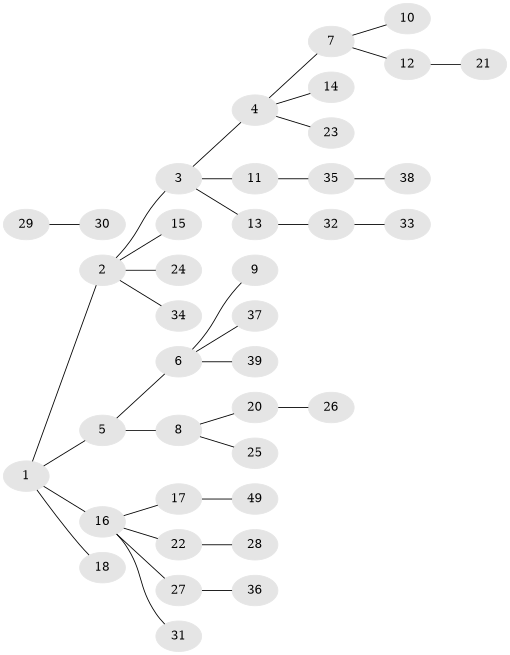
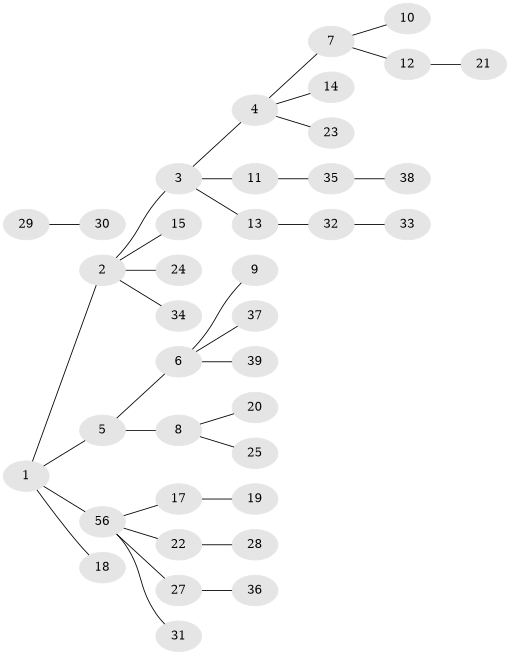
(331, 408) -> none
(255, 499) -> (255, 499)
(103, 522) -> (103, 522)
